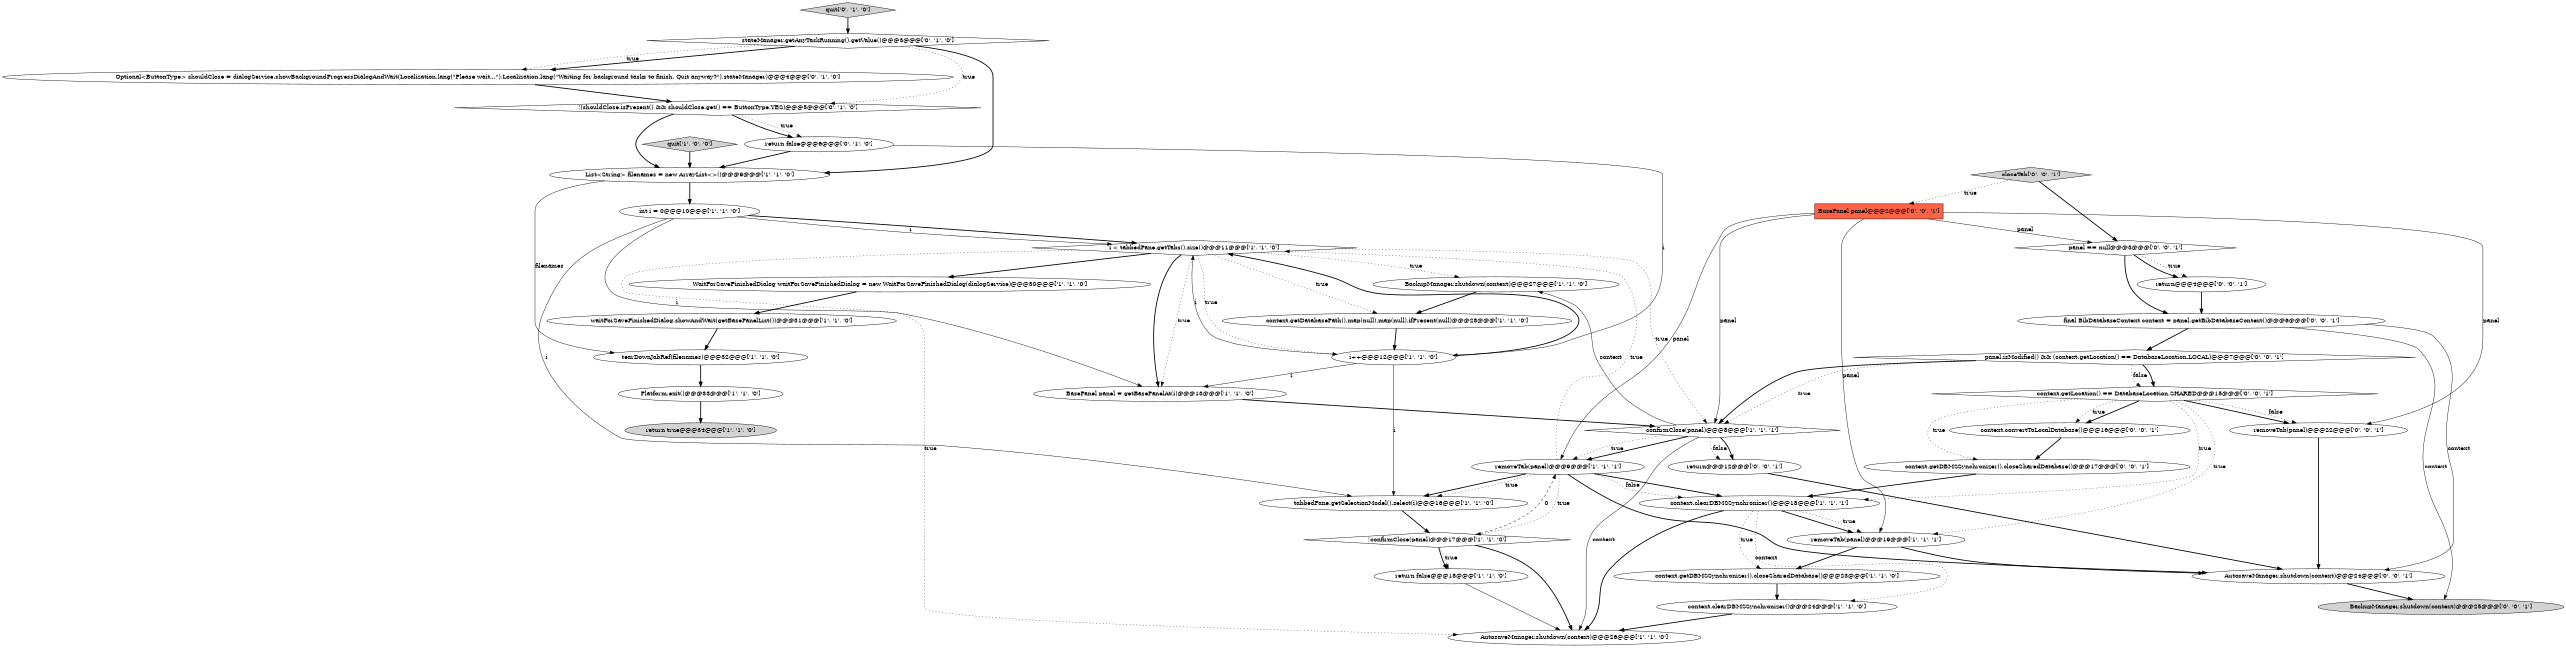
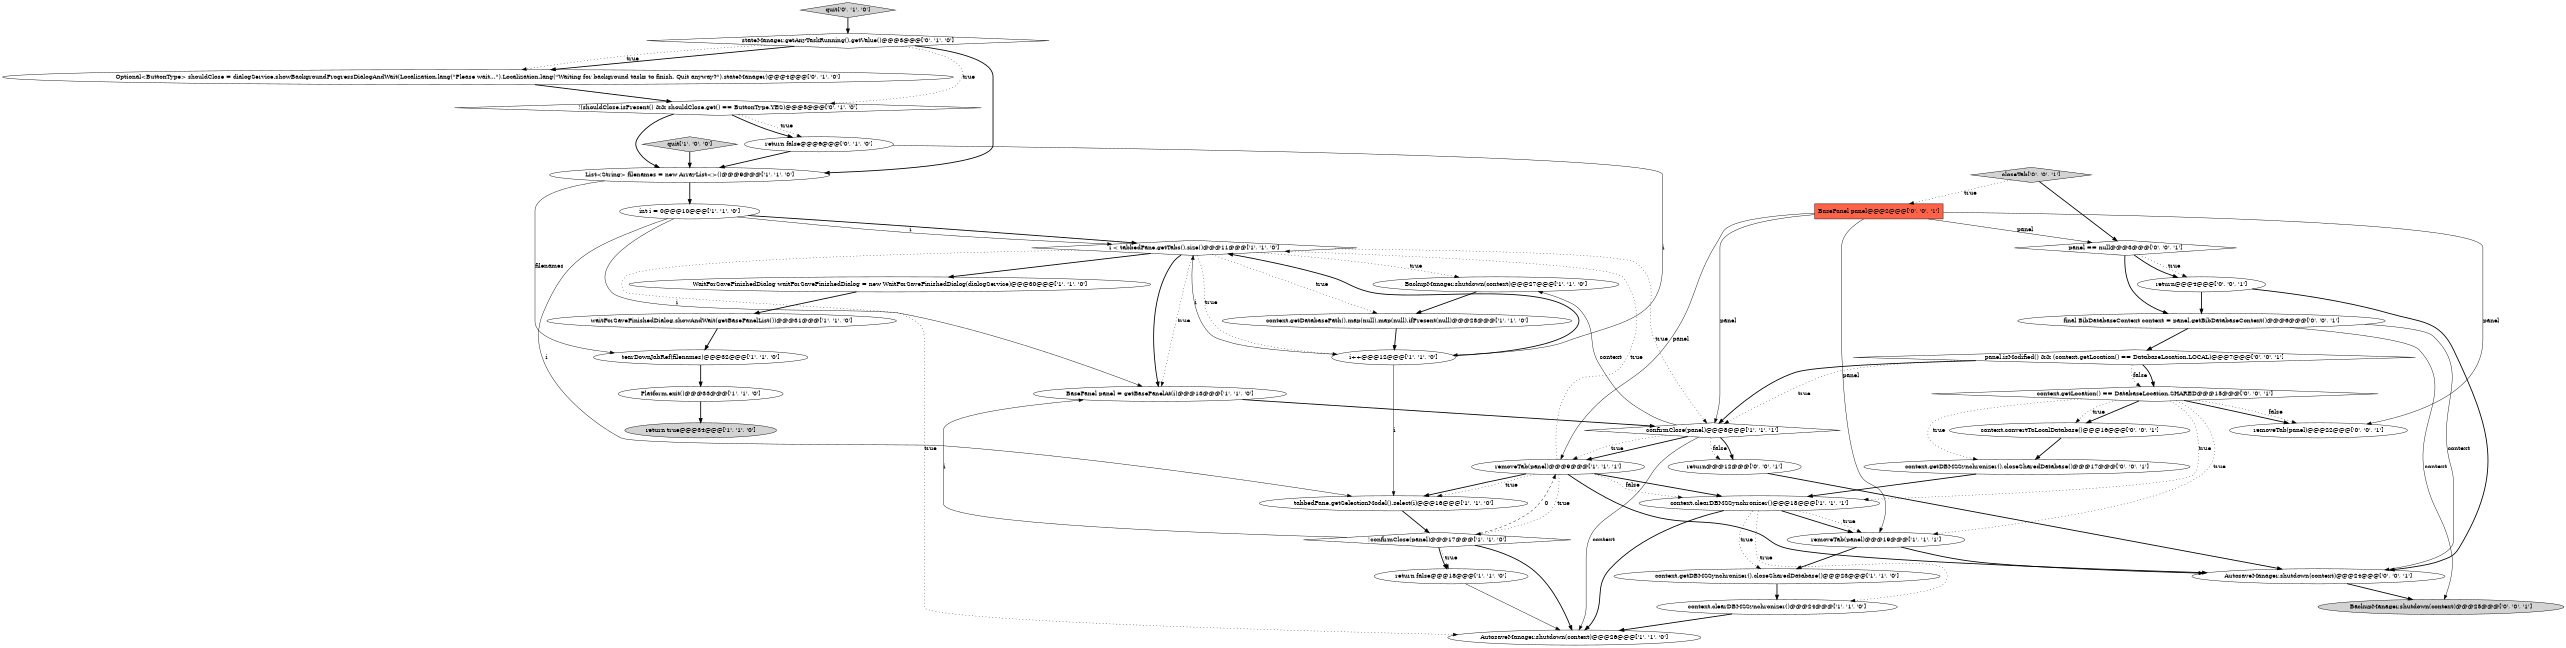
(1282, 375) -> (1037, 522)
(2318, 501) -> (2462, 368)
(1766, 558) -> (1766, 558)
